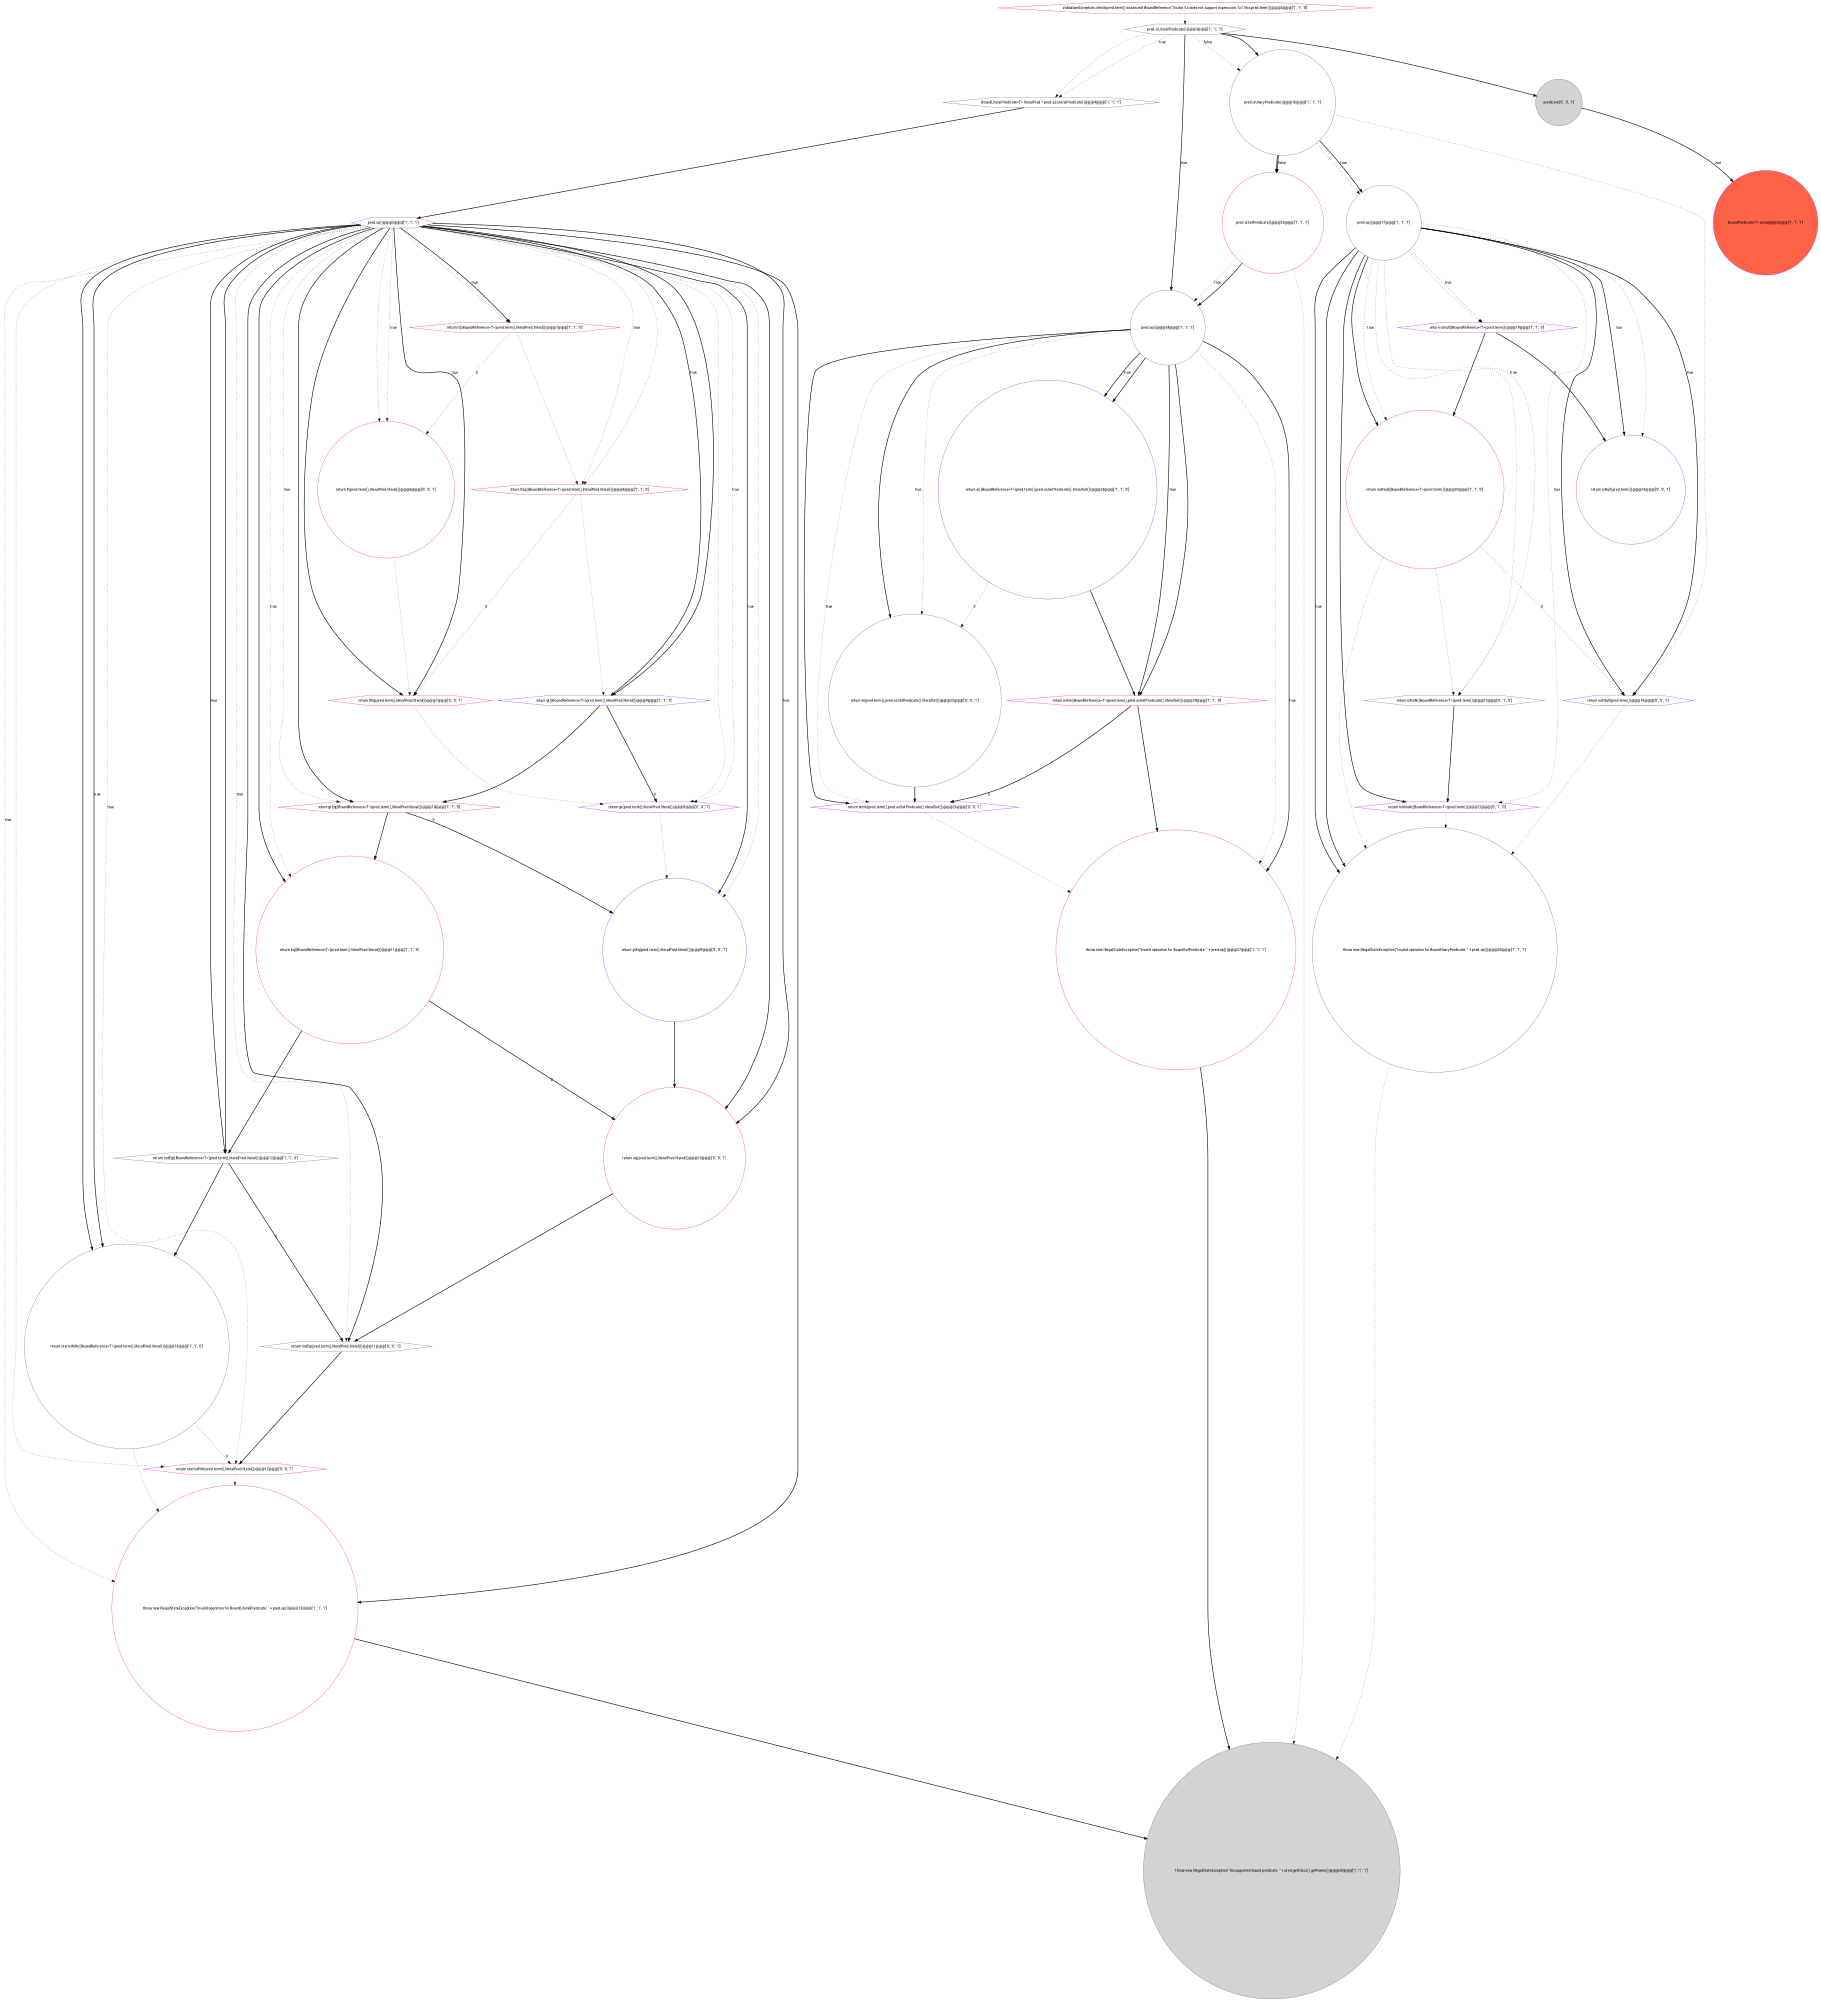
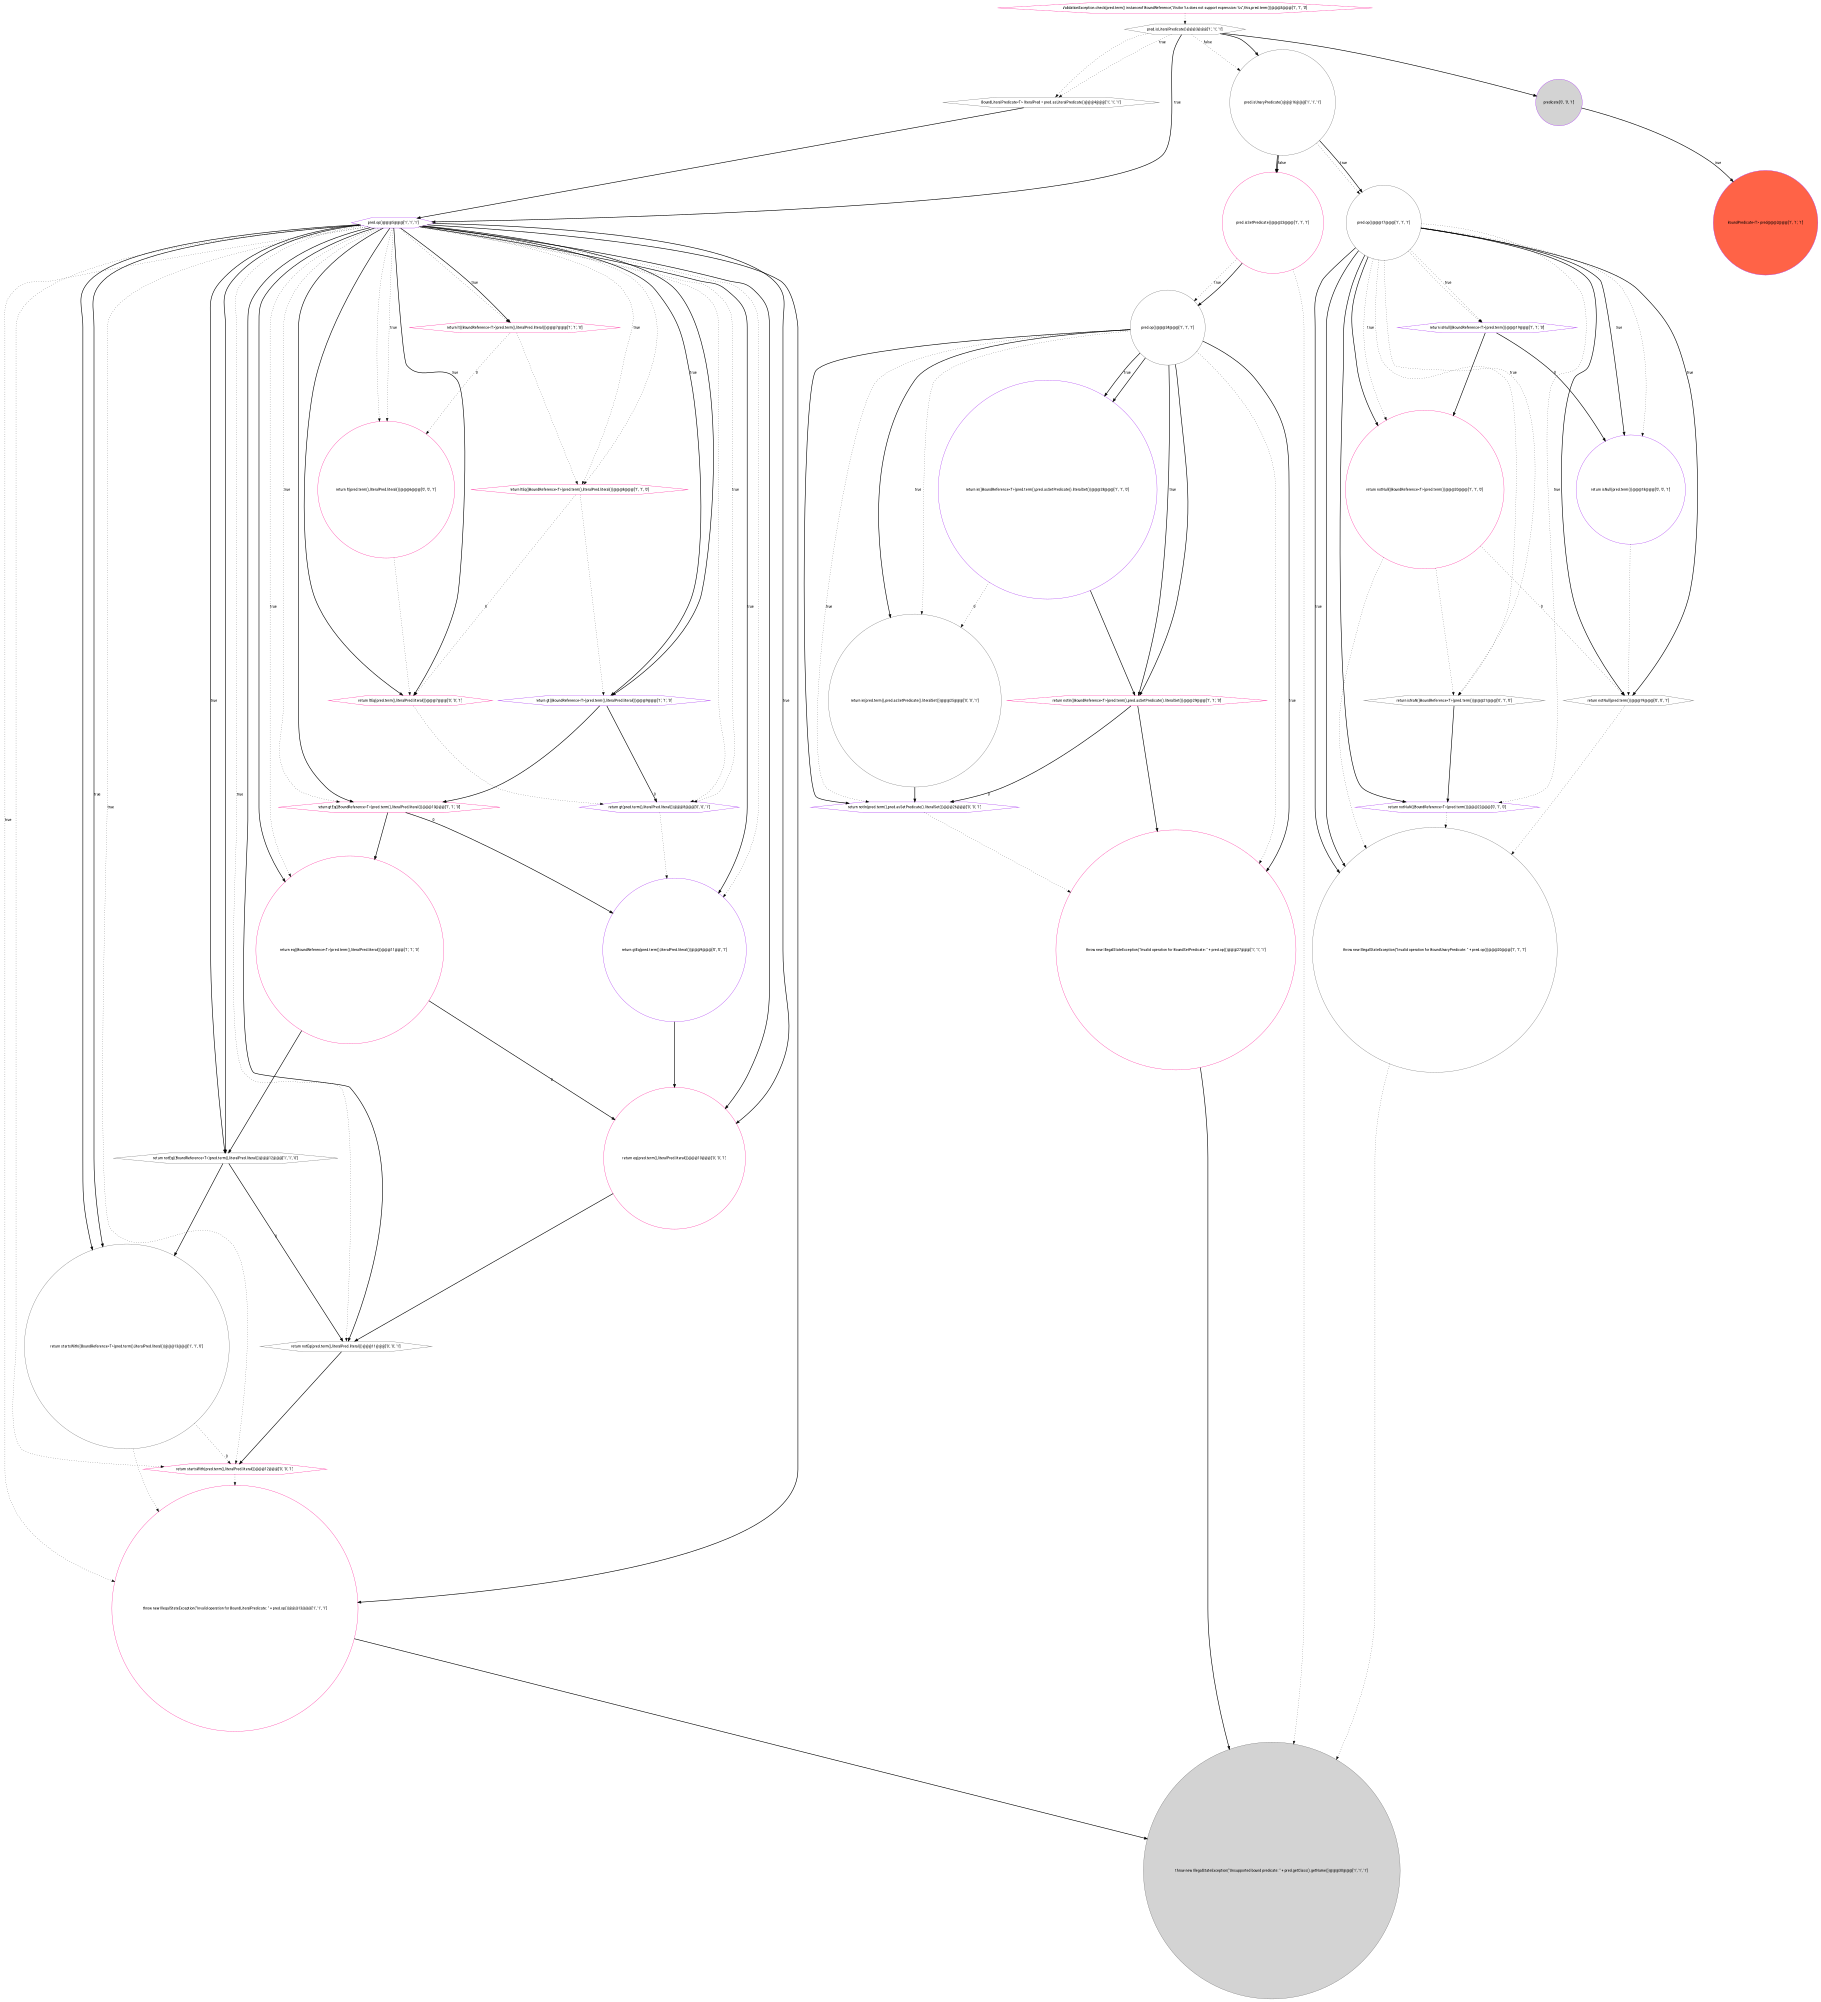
(1559, 102) -> (1559, 102)
(1181, 161) -> (864, 205)
(1705, 274) -> (1629, 618)
(1628, 701) -> (1628, 701)
